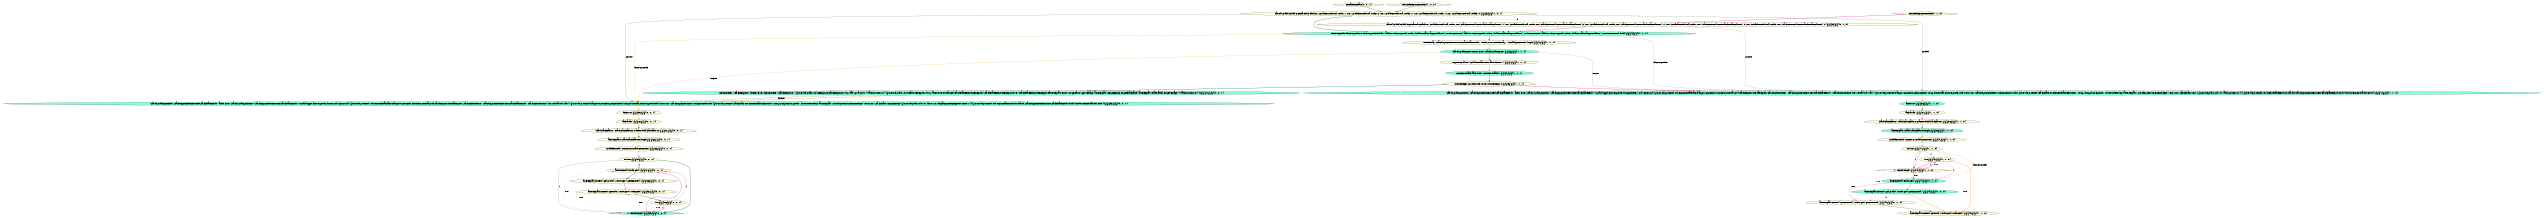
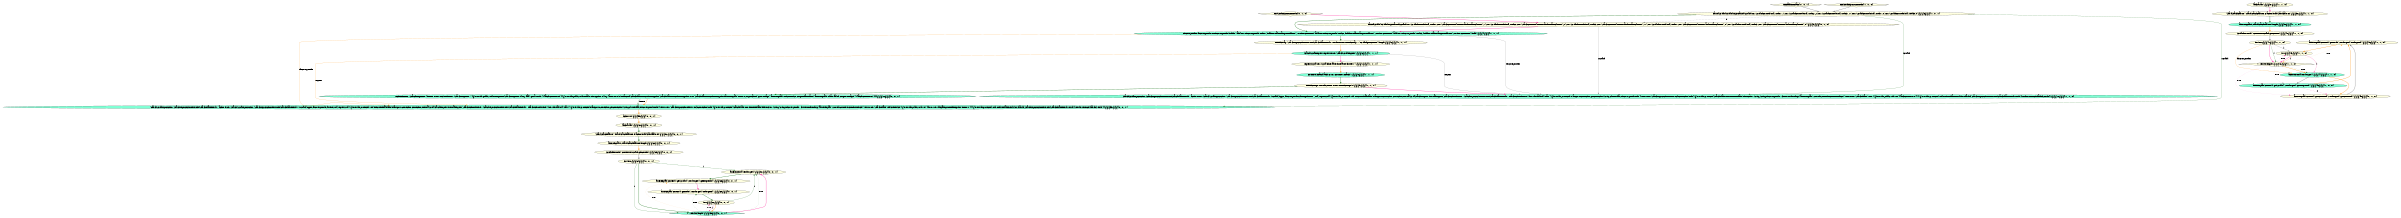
(1922, 104) -> none
(1930, 167) -> (2280, 58)
